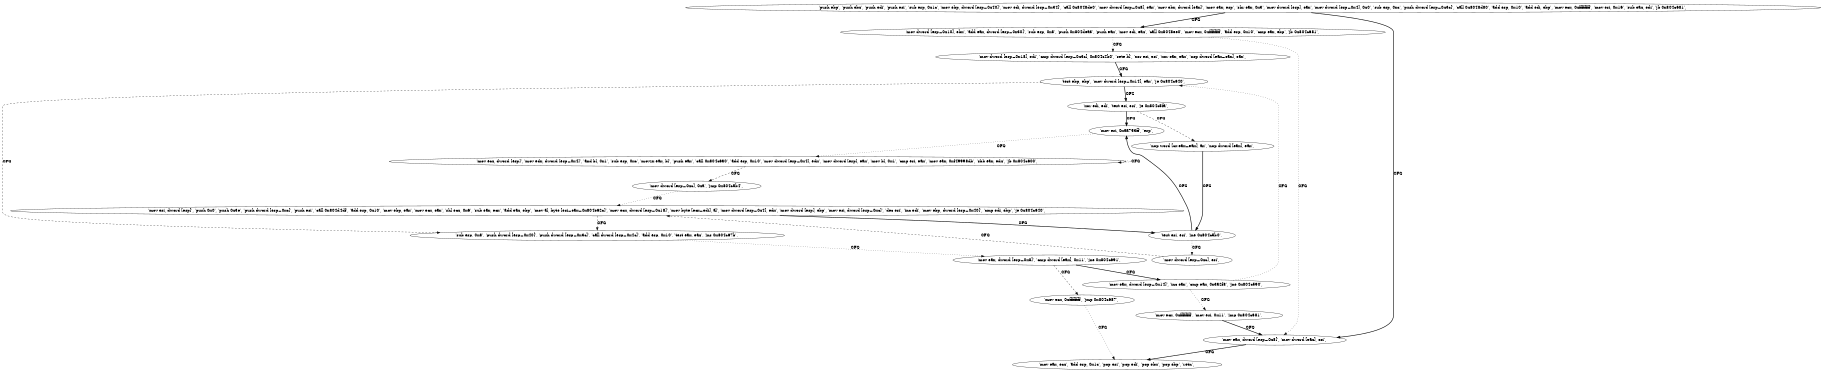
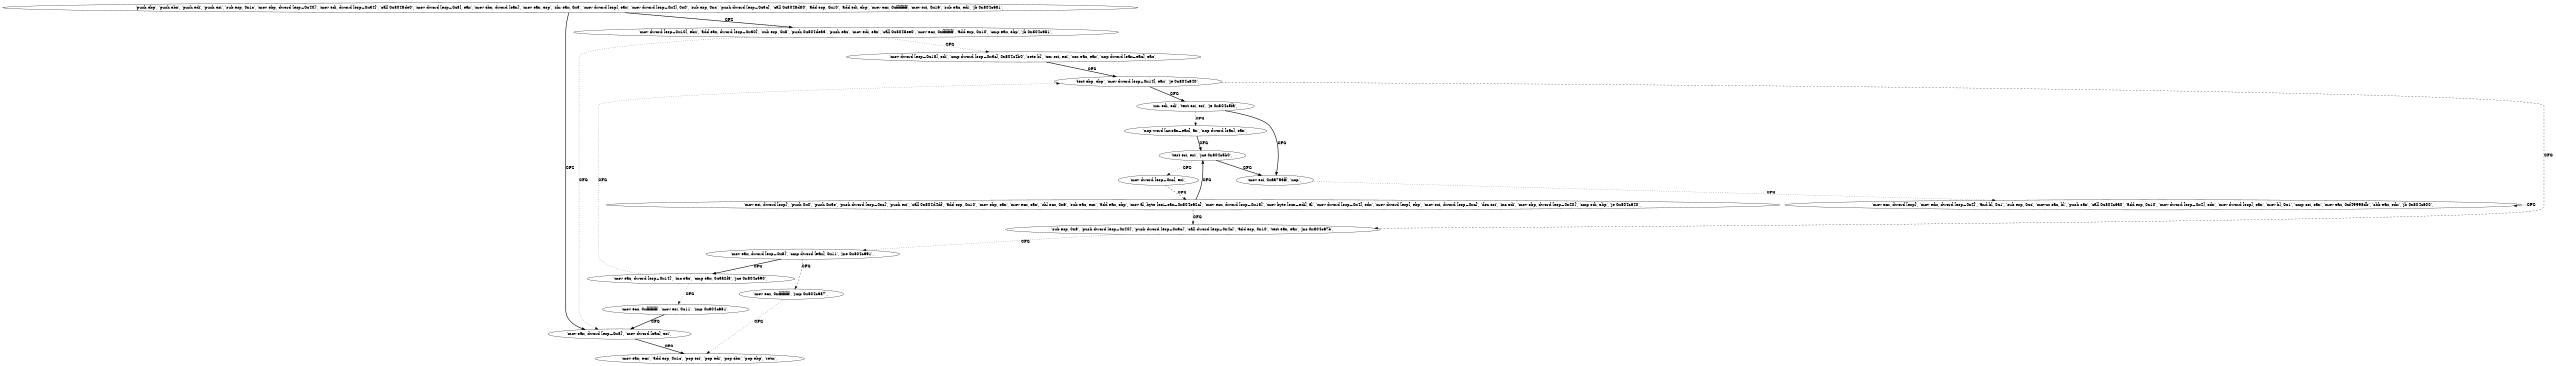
(1127, 131) -> (1275, 180)
(697, 186) -> none
